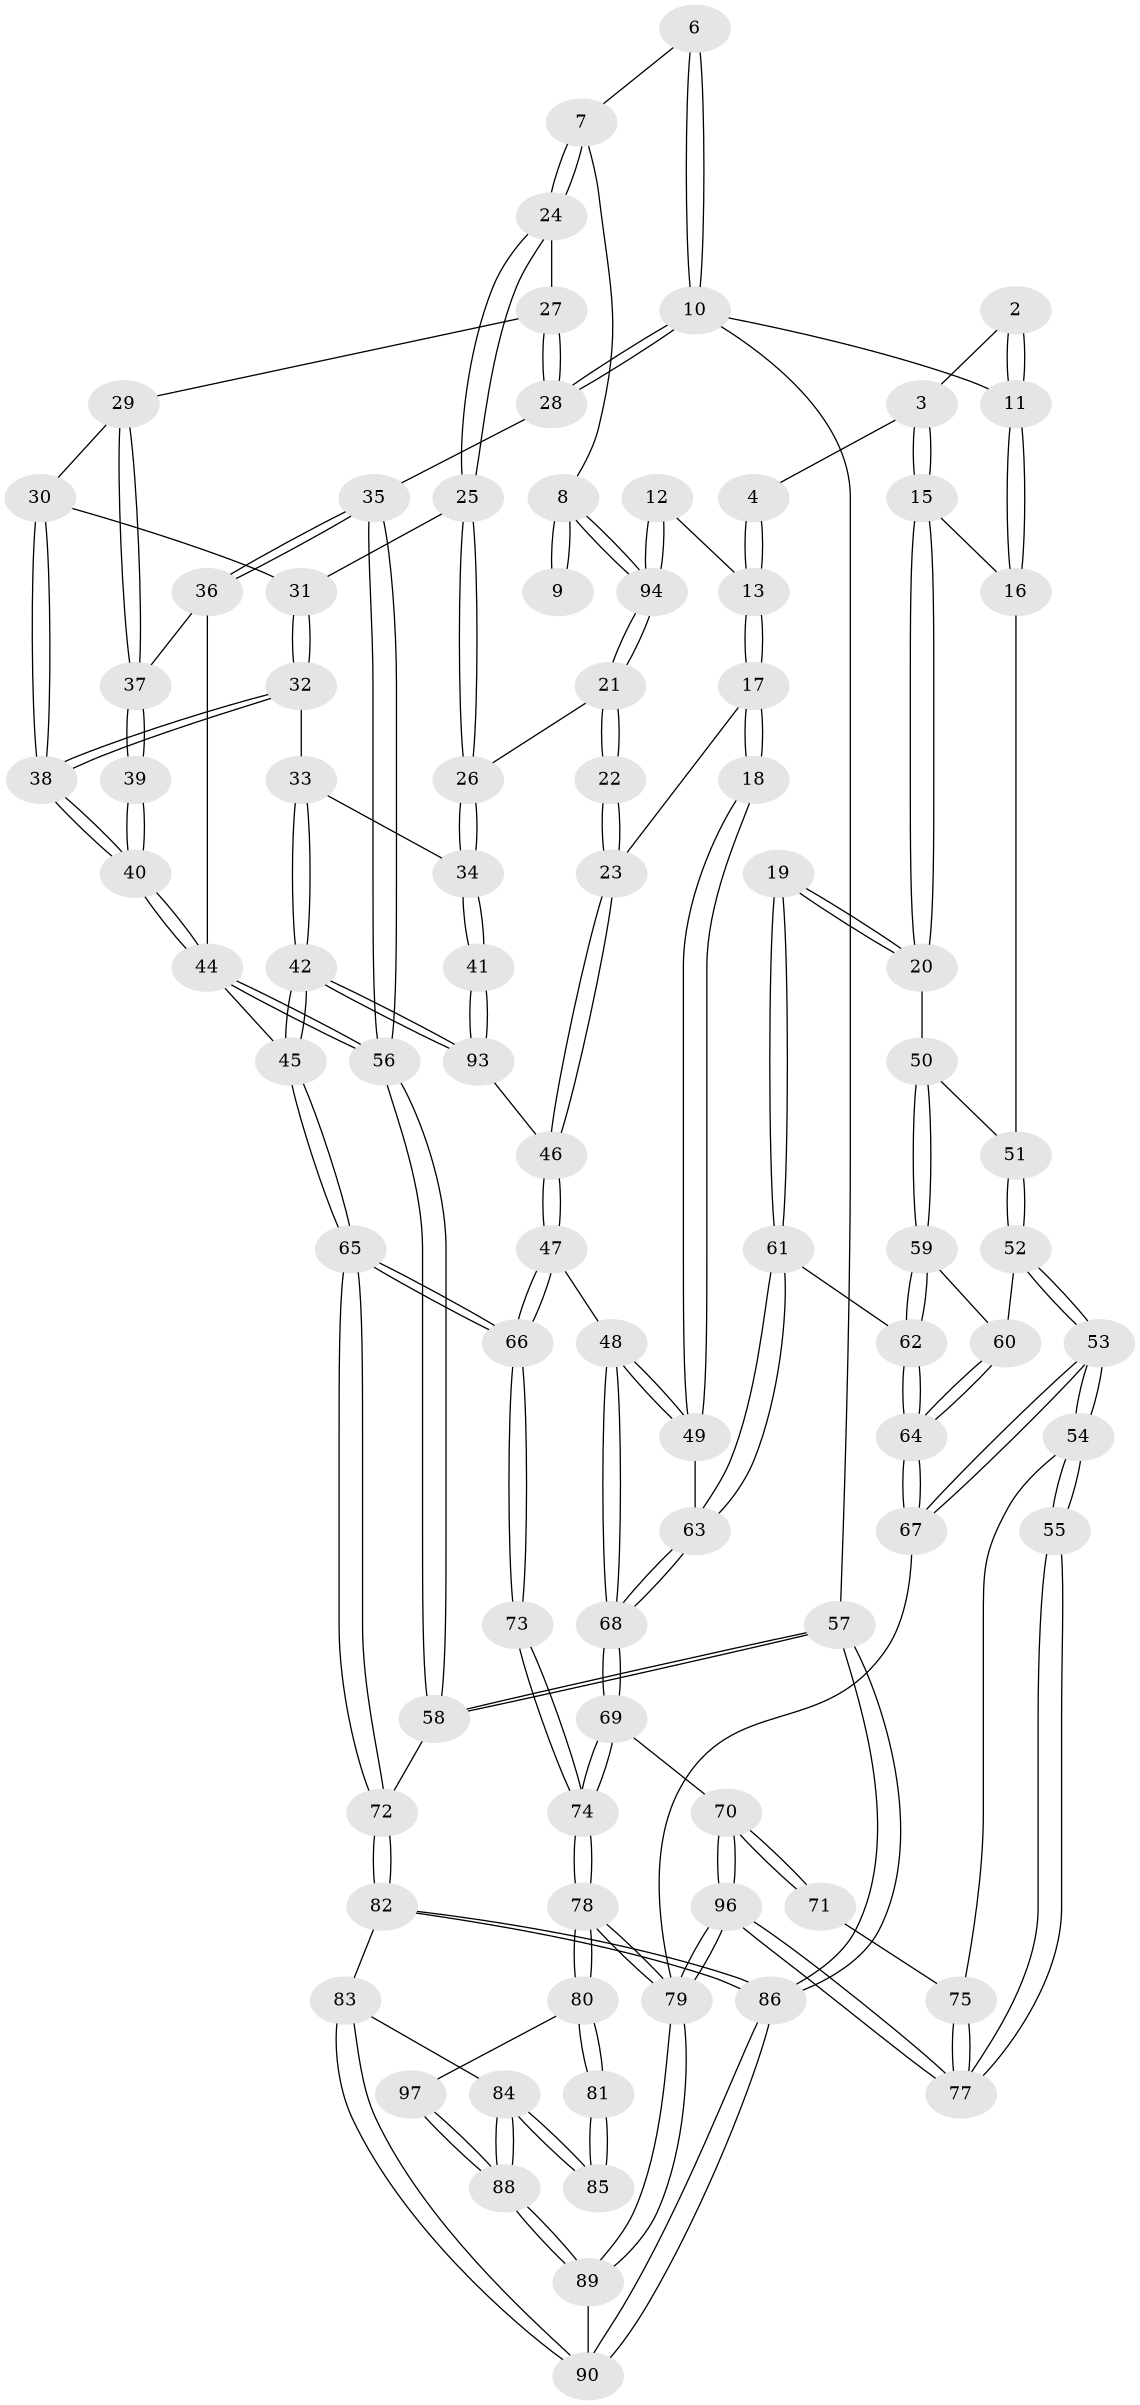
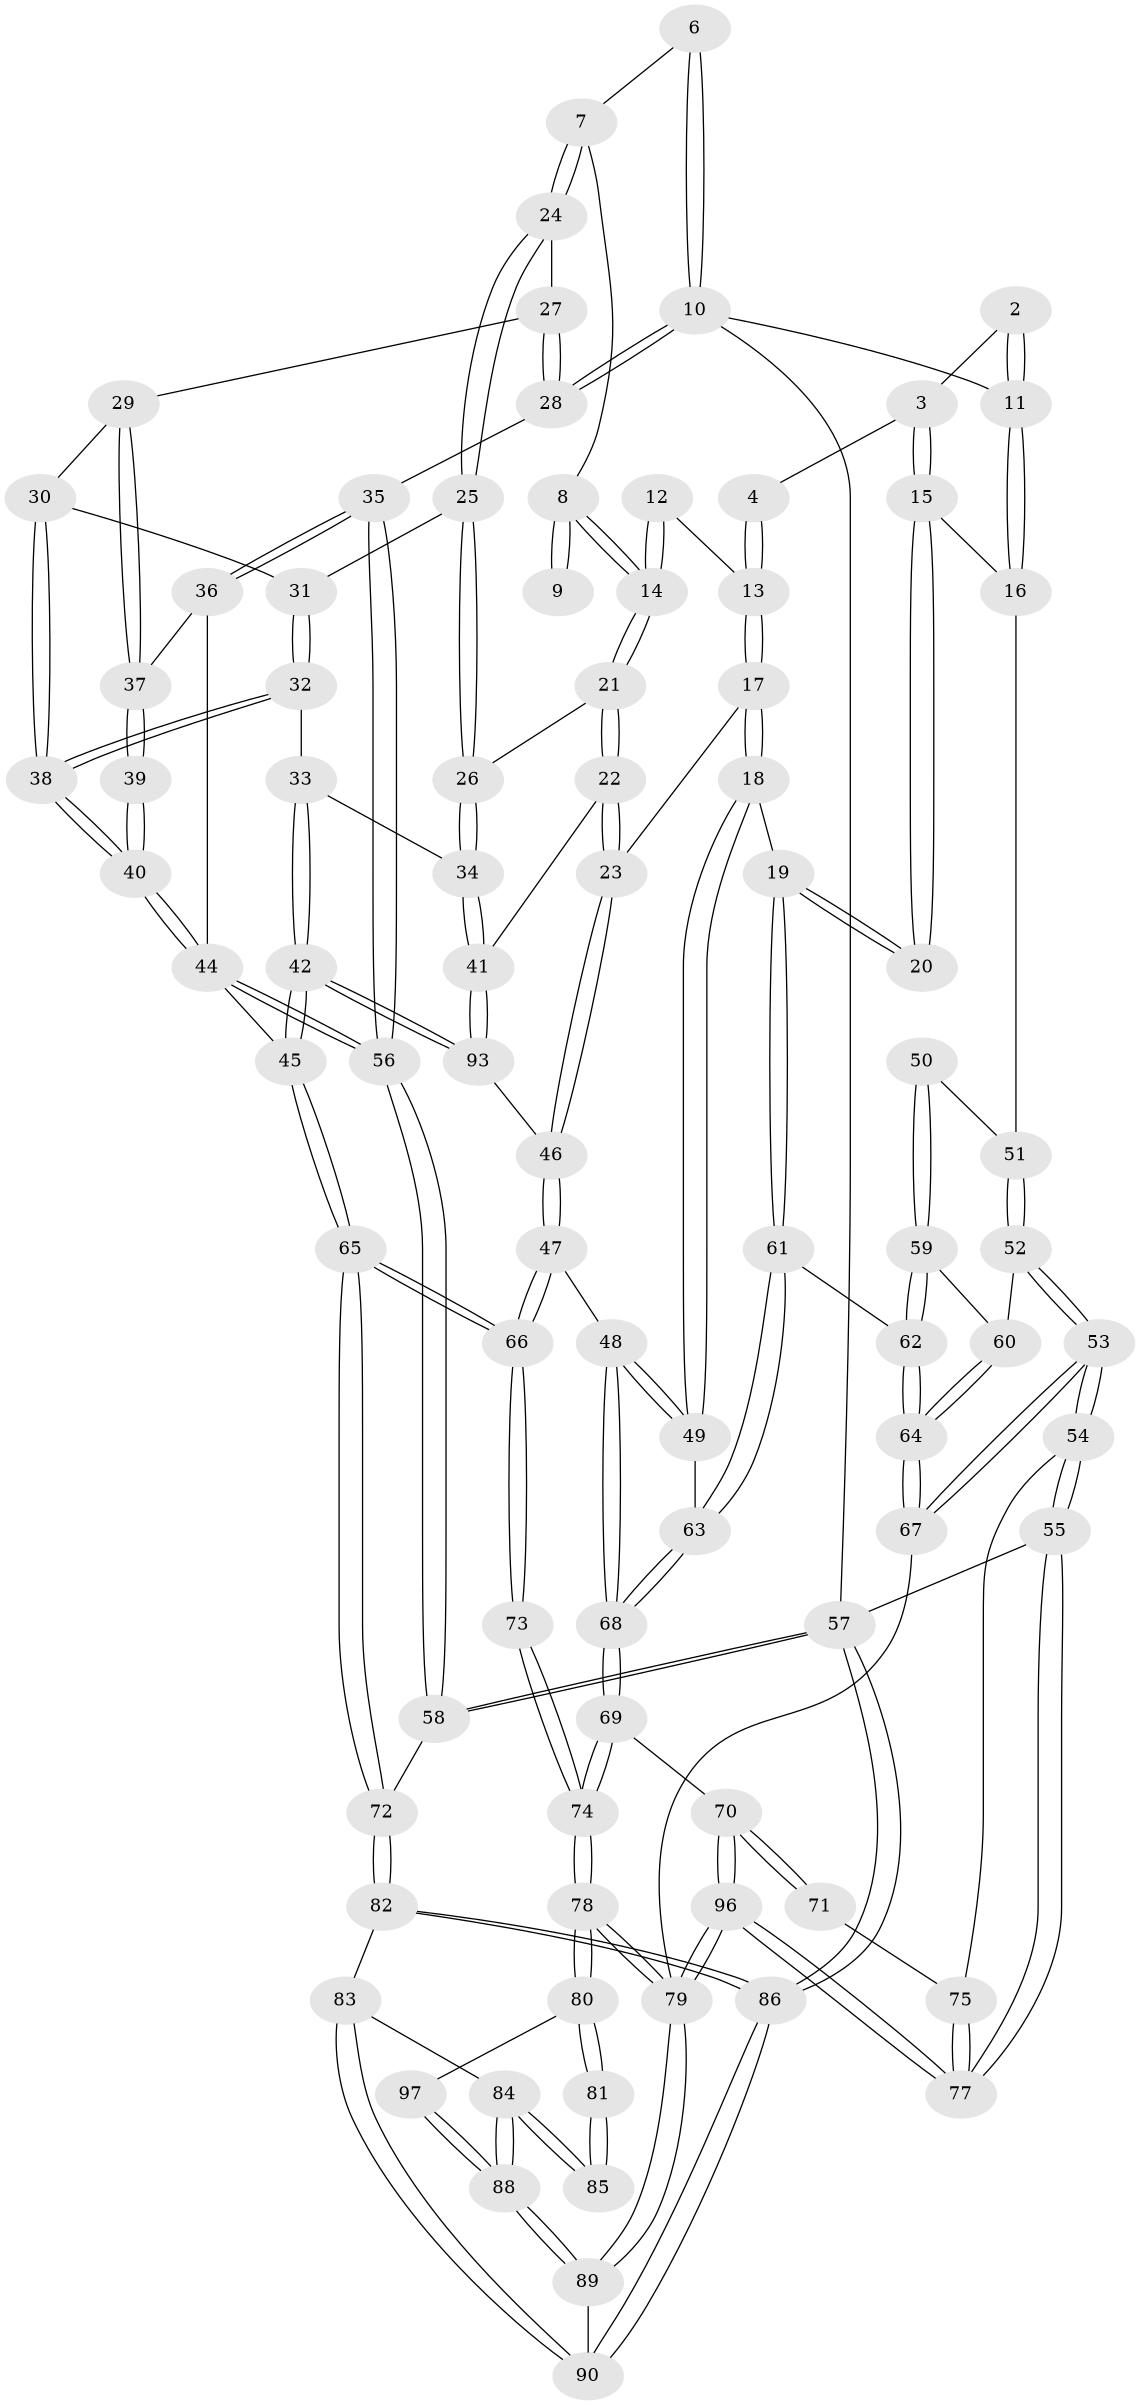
(652, 592) -> (652, 592)
none -> (766, 827)
none -> (544, 874)
(922, 1015) -> none
none -> (947, 1578)
